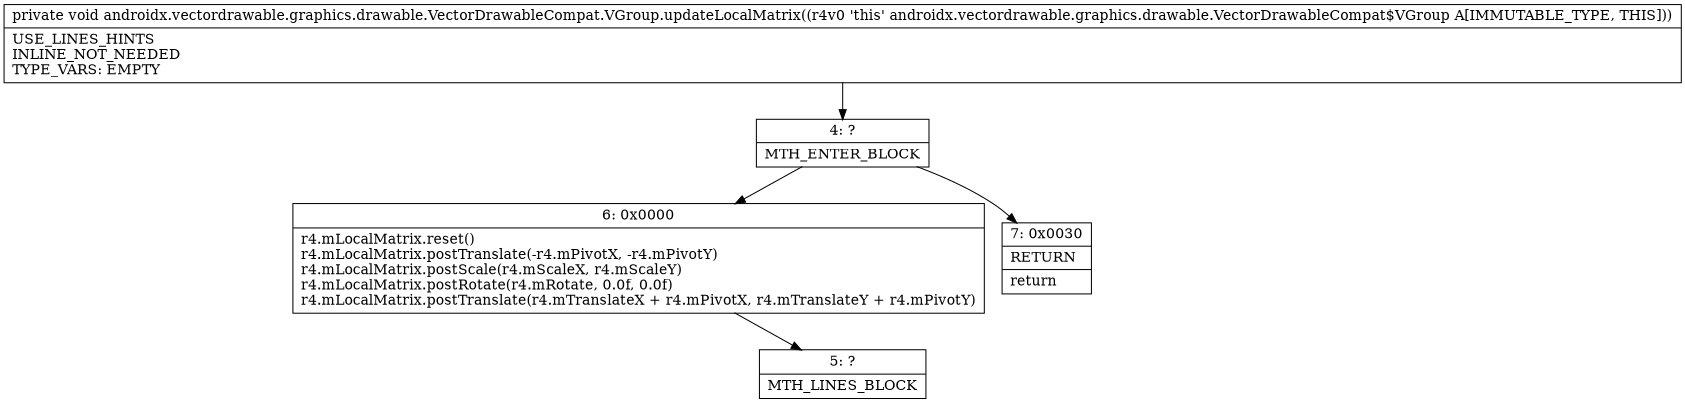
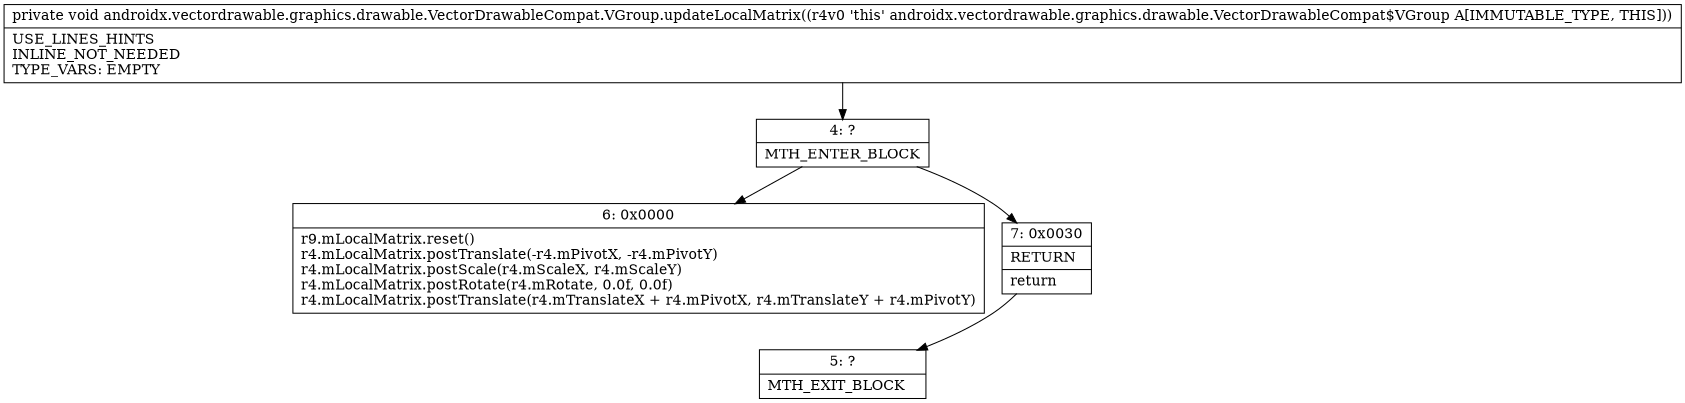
(388, 240) -> (388, 240)
(763, 329) -> (974, 324)
(843, 386) -> (837, 386)
